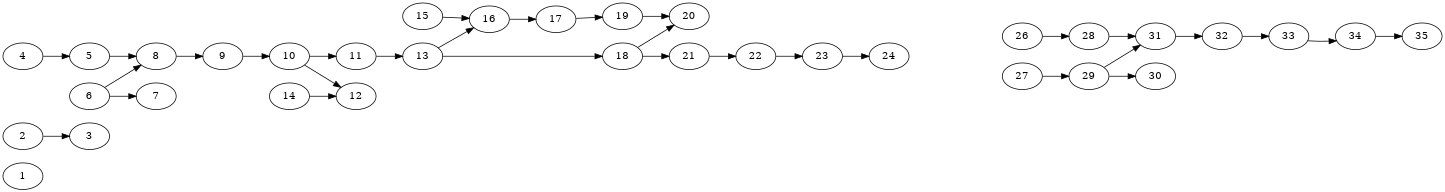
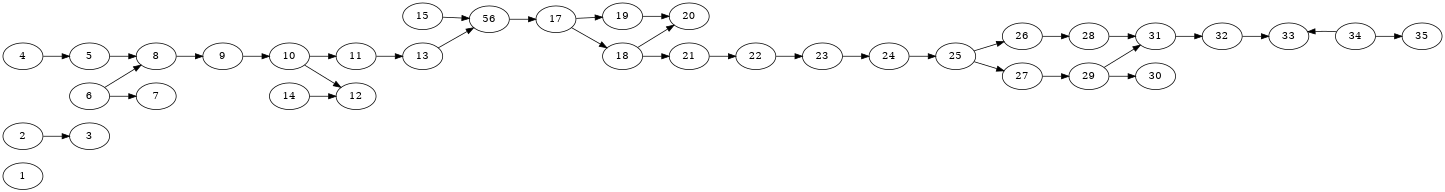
(489, 19) -> (489, 19)
(1318, 41) -> (1326, 31)
(519, 56) -> (586, 36)
none -> (956, 56)
